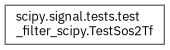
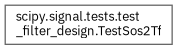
(85, 25) -> (89, 25)
